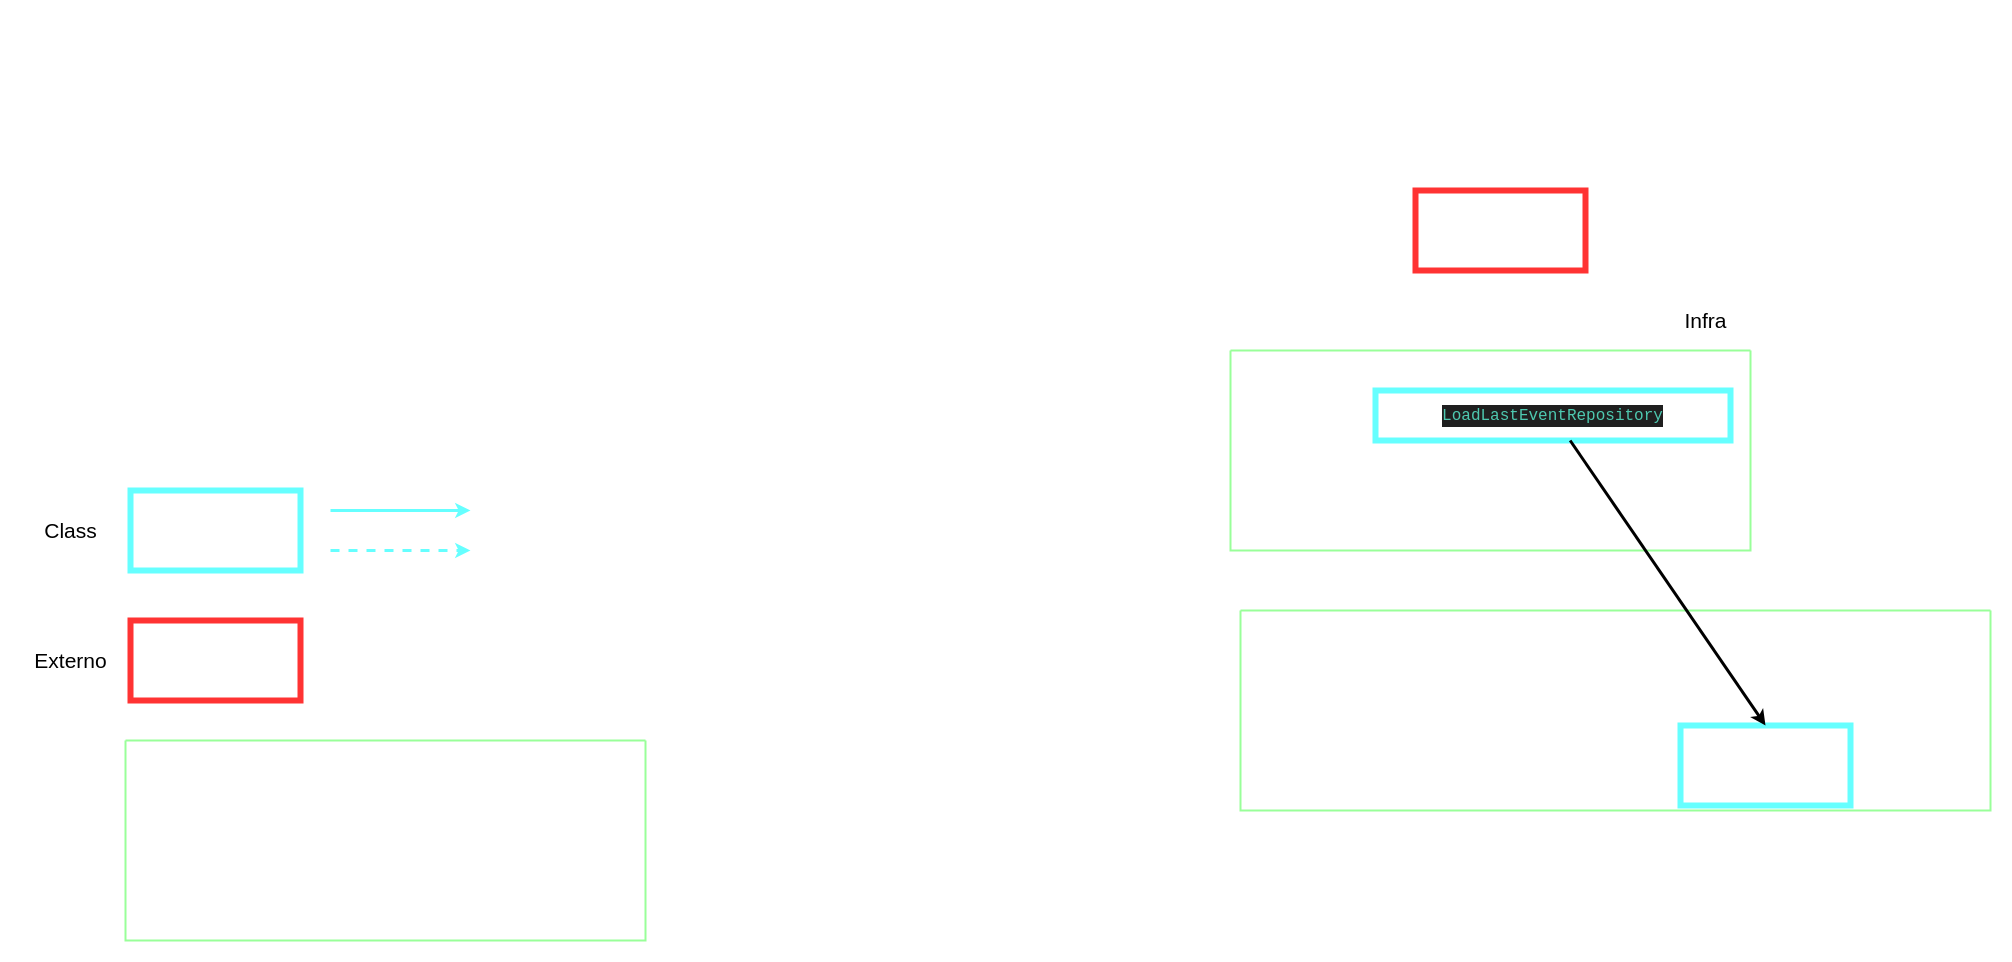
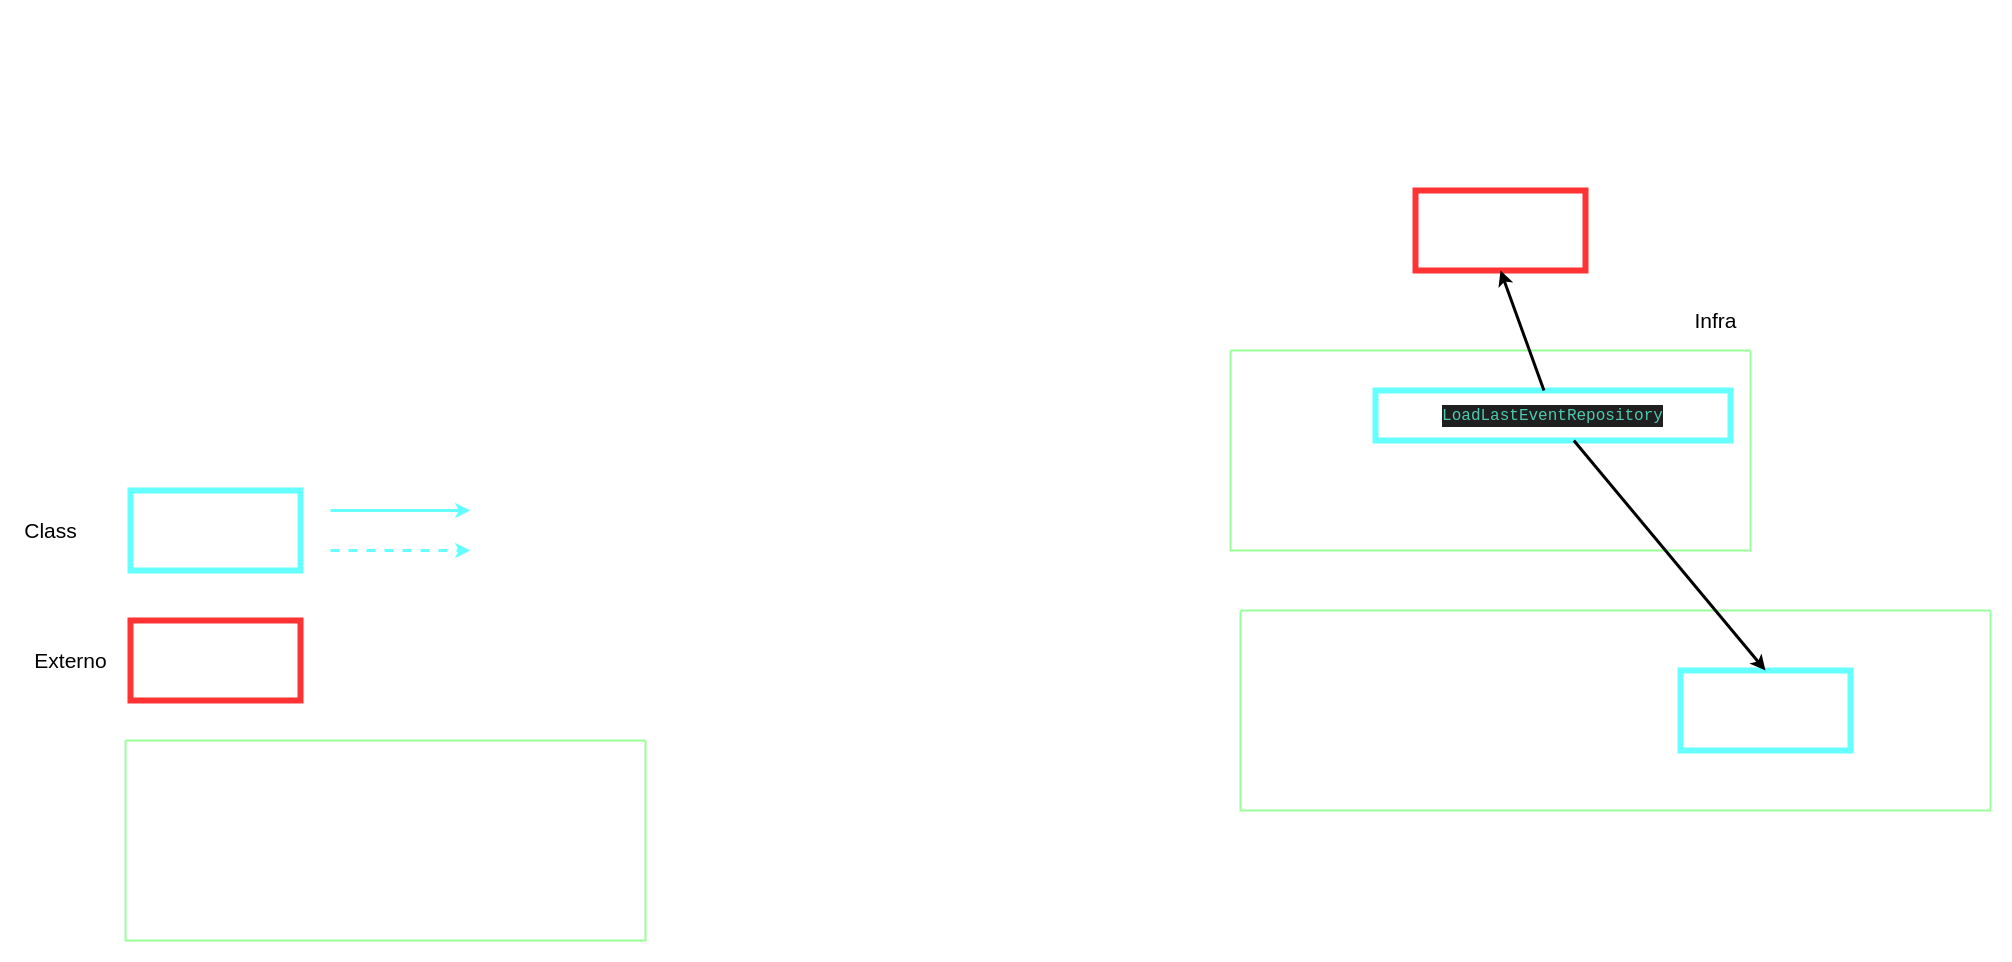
(1706, 321) -> (1716, 321)
none -> (1524, 336)
(71, 531) -> (51, 531)
(1766, 766) -> (1766, 711)
